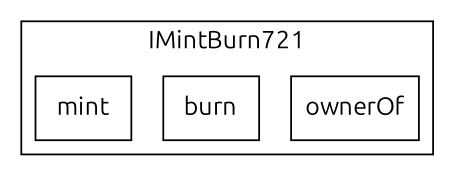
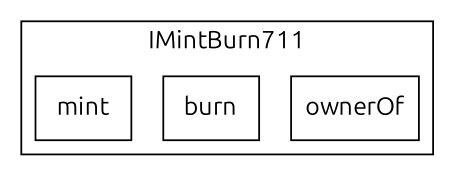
(227, 42) -> (227, 42)
